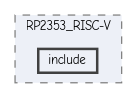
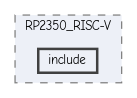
(68, 27) -> (68, 27)
